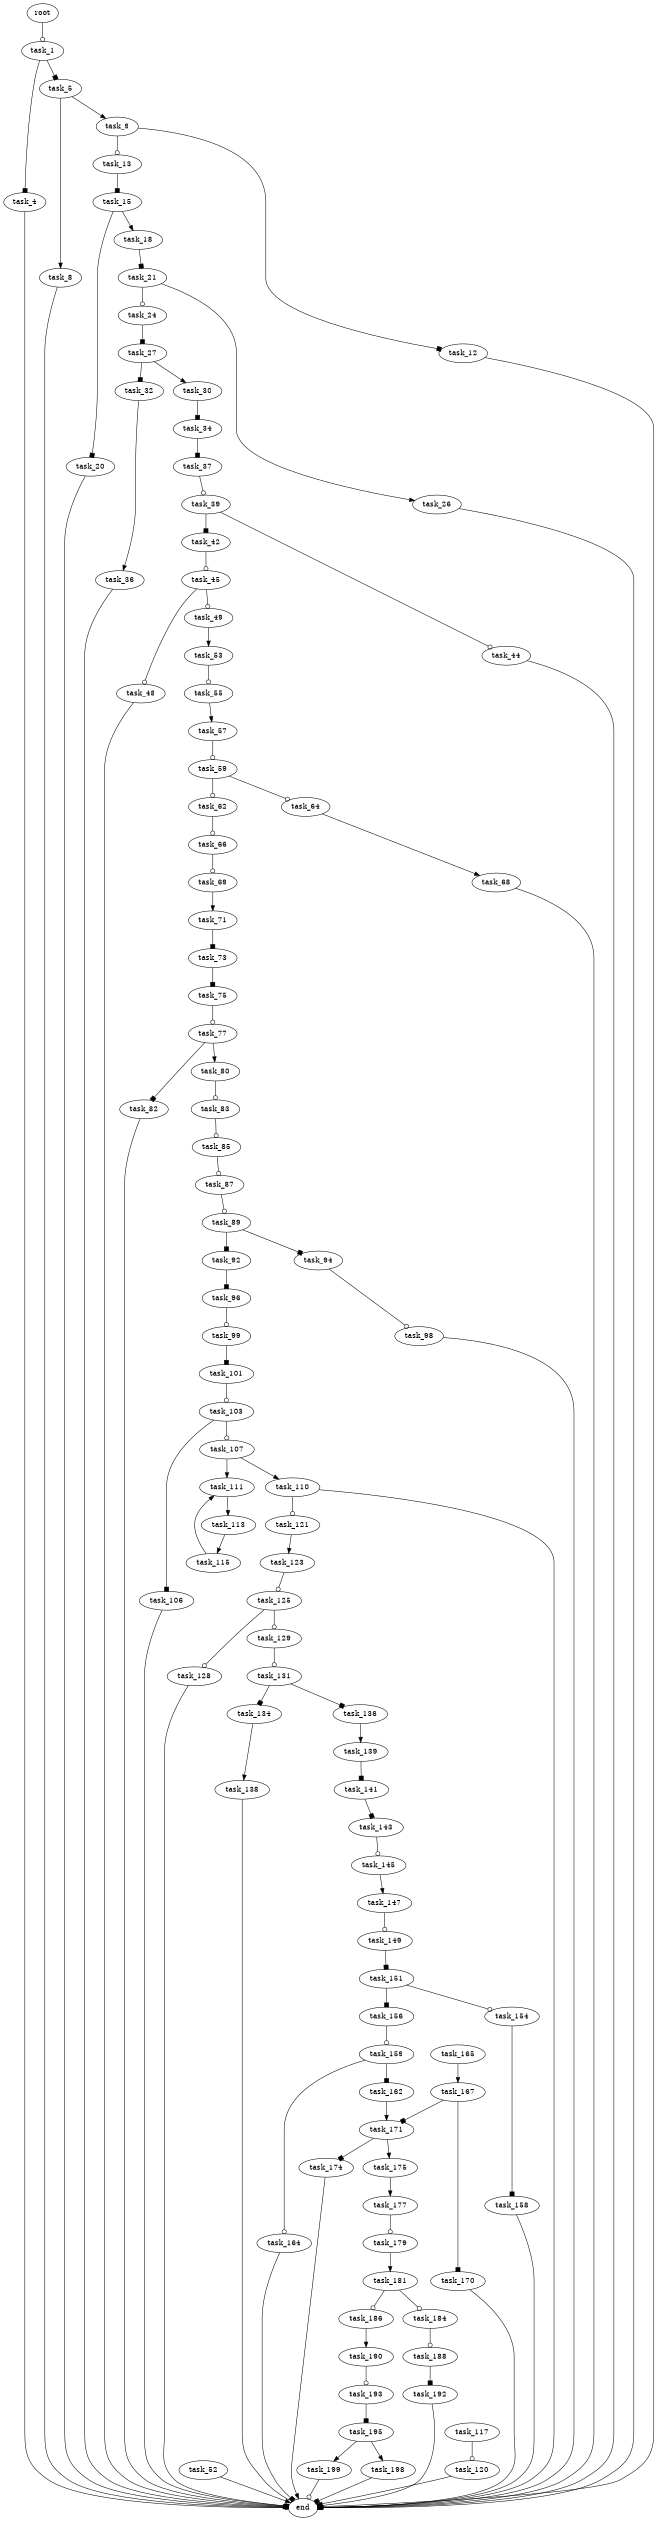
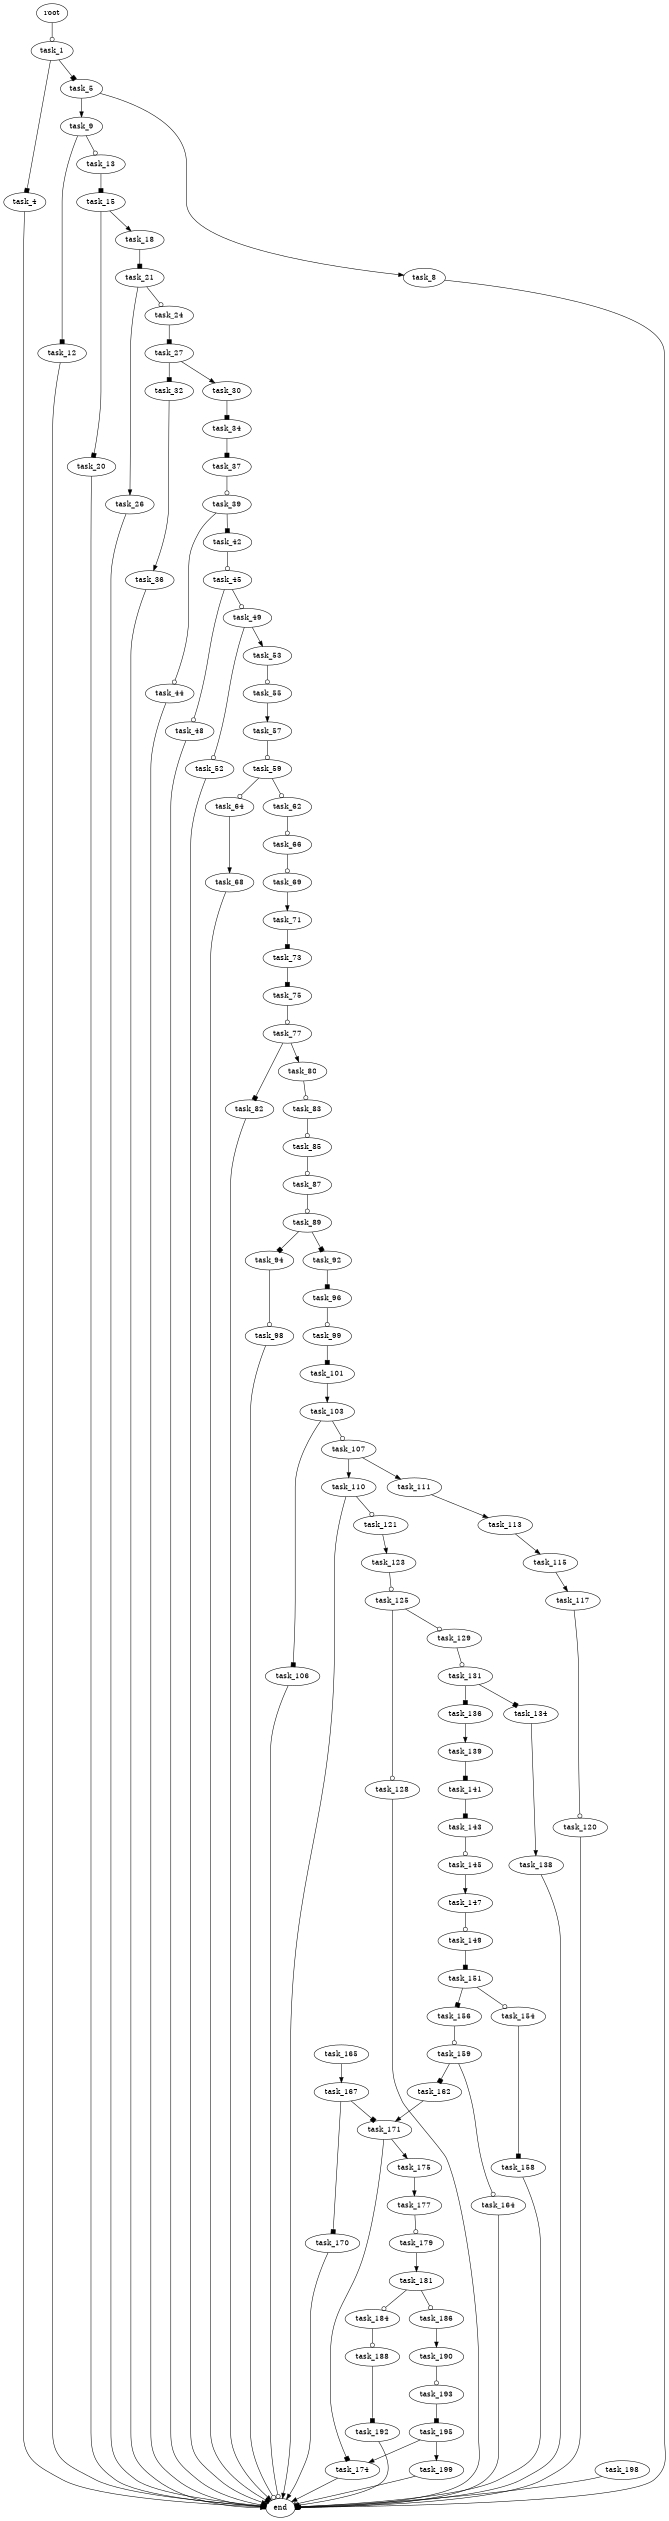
none -> (229, 691)
(226, 1391) -> (327, 1390)
(195, 1525) -> (560, 1580)
(376, 2449) -> (397, 2450)
